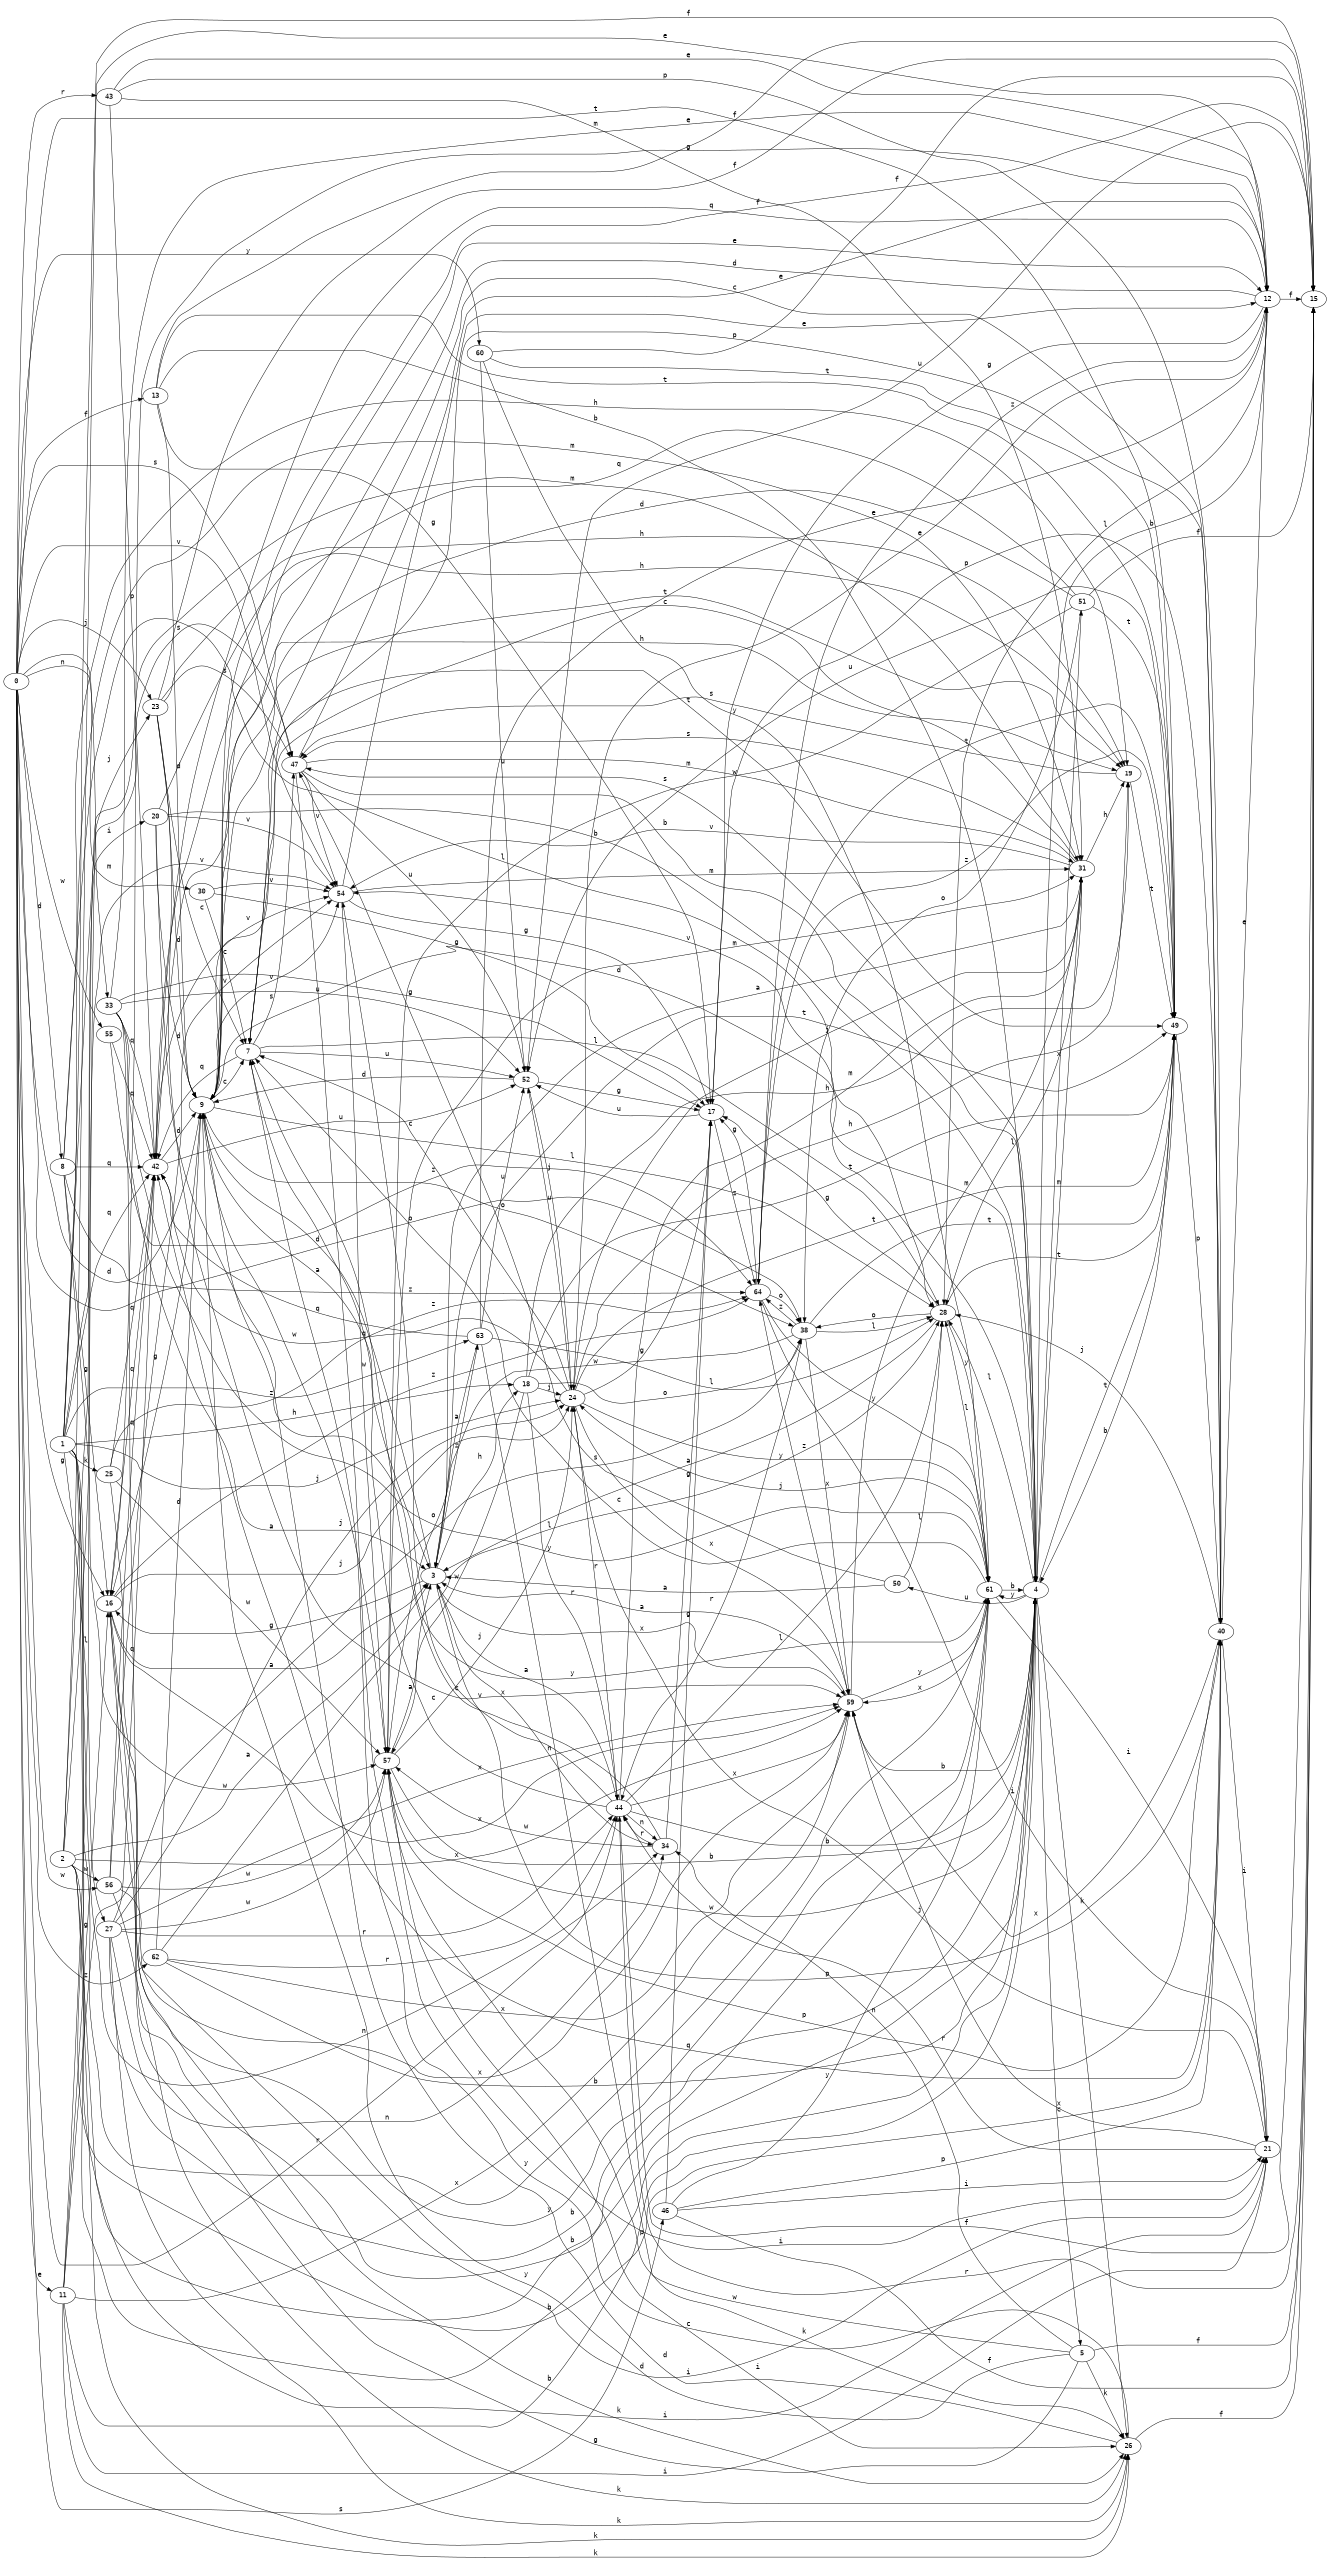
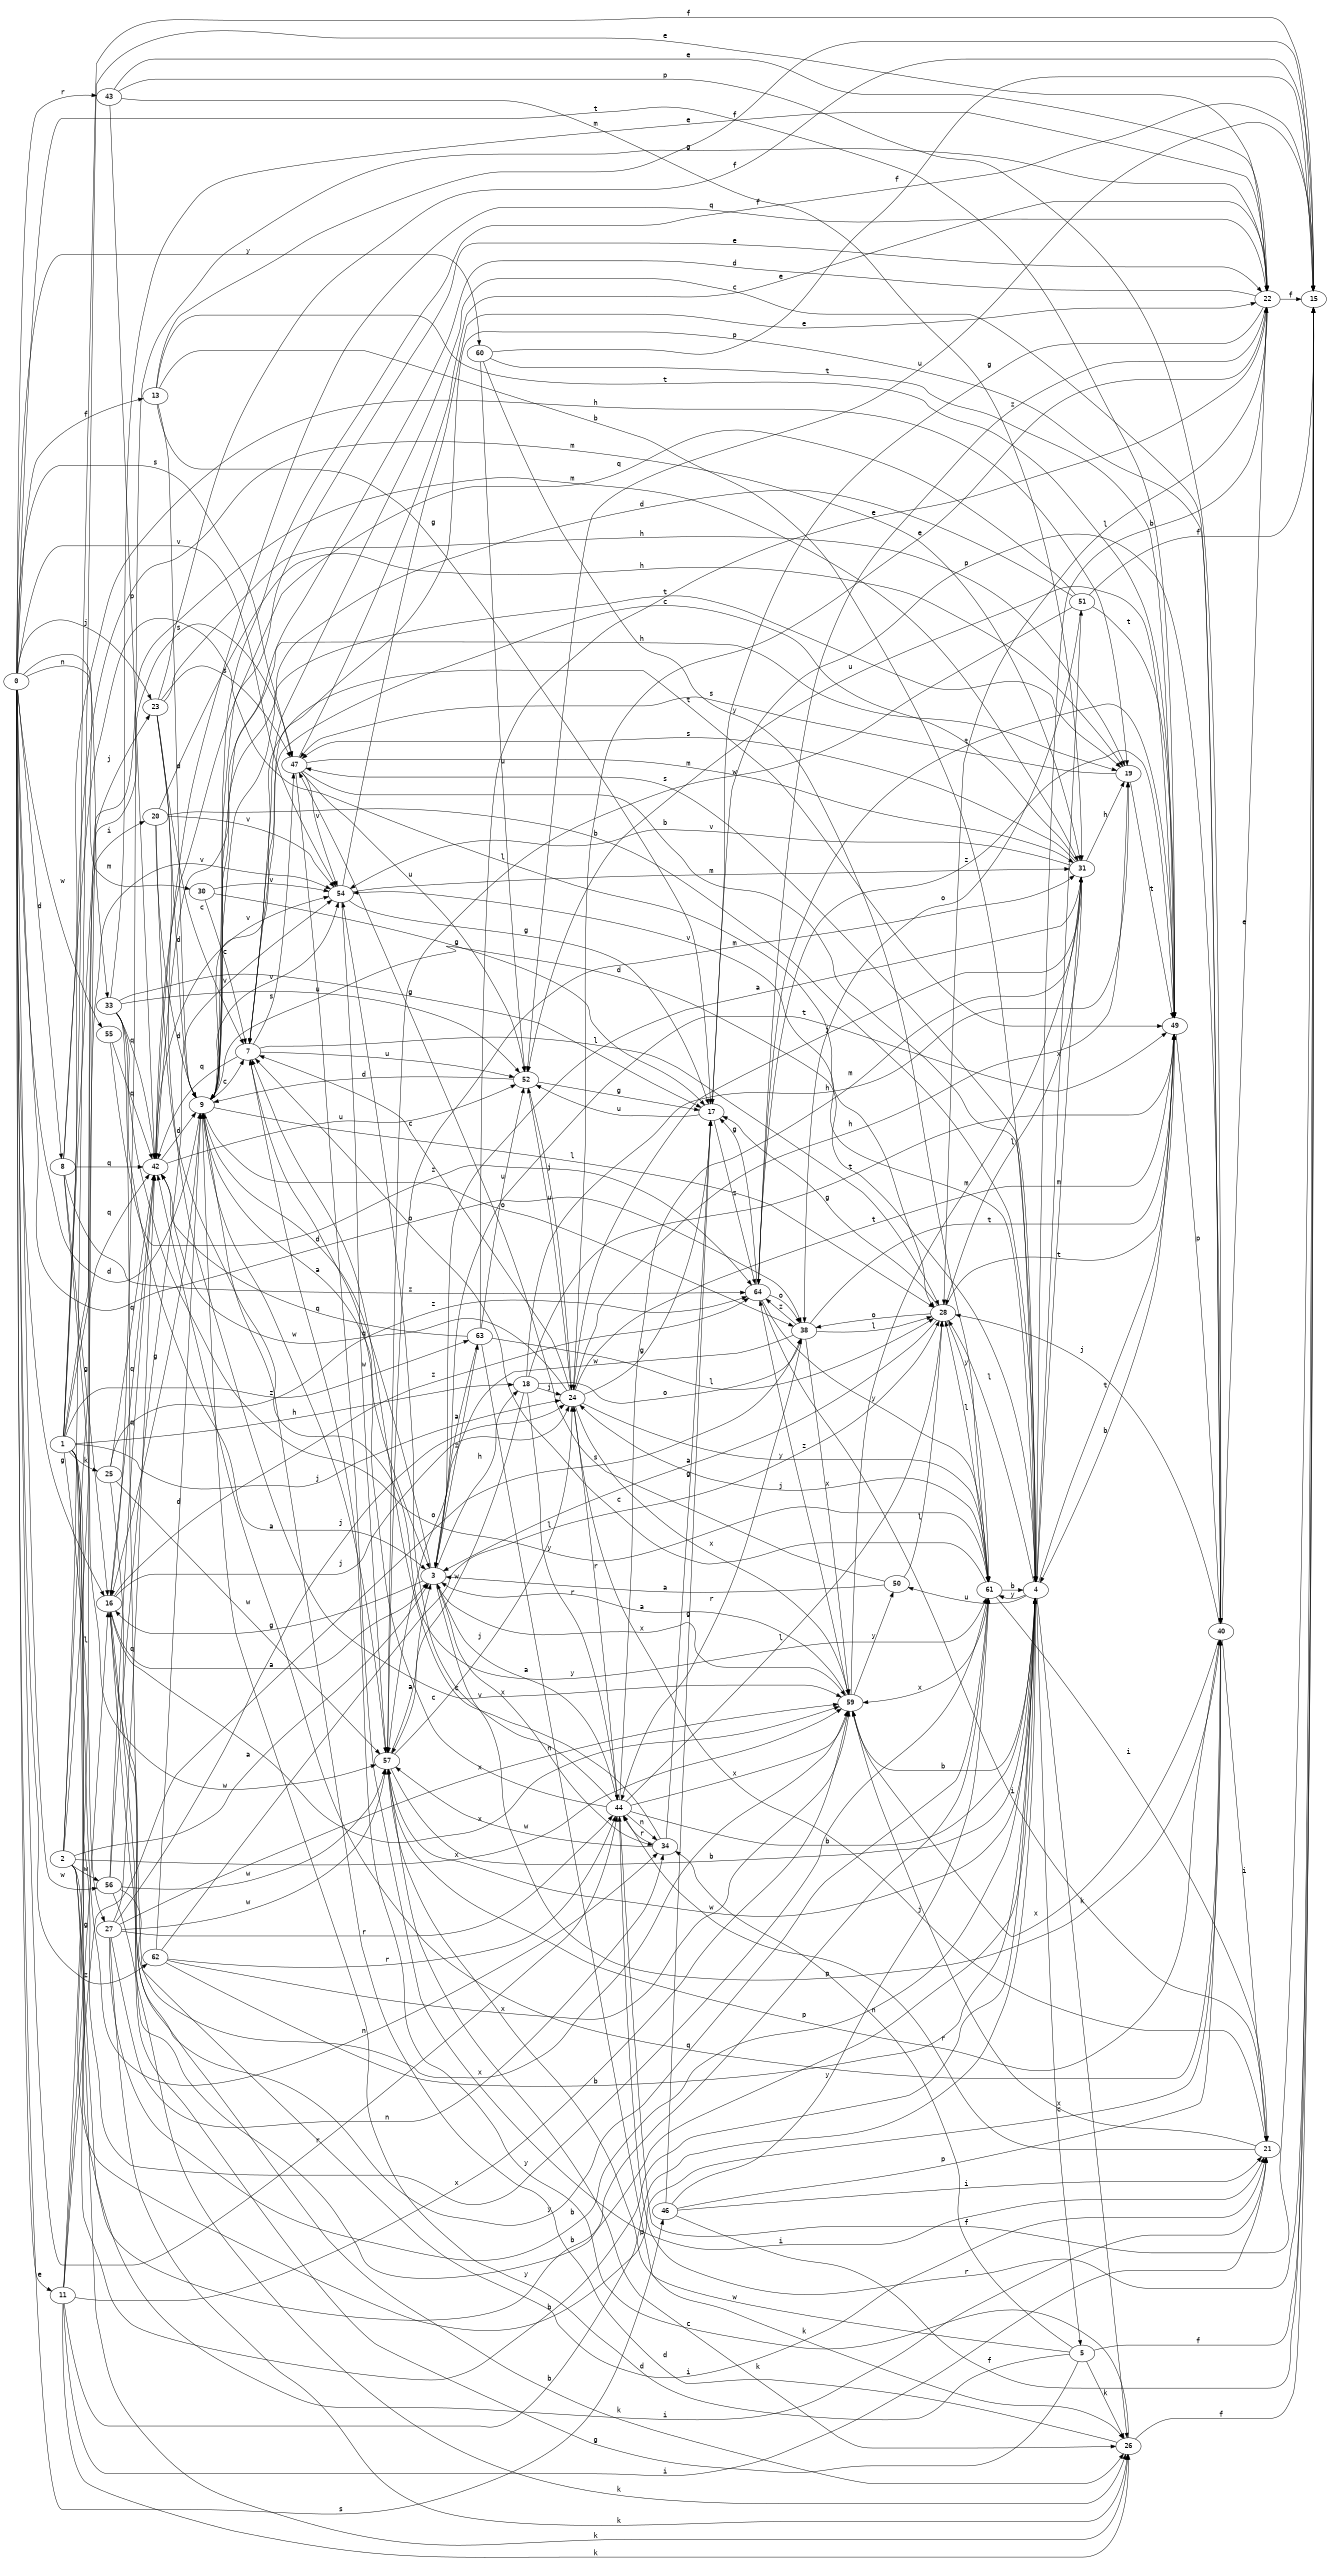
(1267, 299) -> (1267, 299)
(940, 1667) -> (873, 1646)
(758, 2367) -> (758, 2367)
